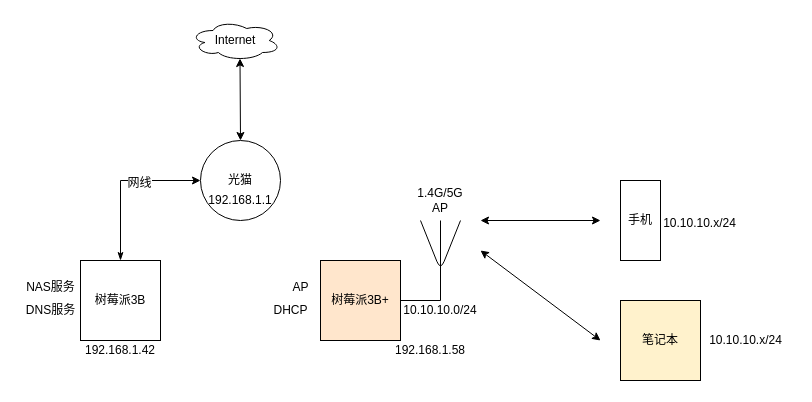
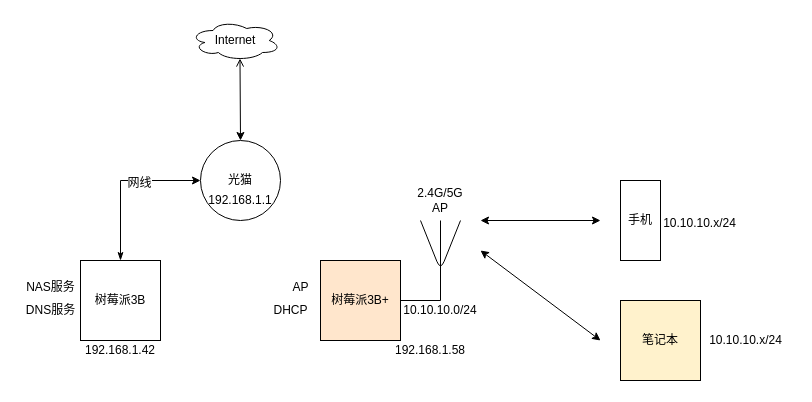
(240, 67) -> (240, 65)
(441, 201) -> (441, 201)
